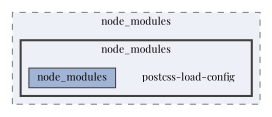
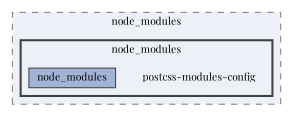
(189, 78) -> (199, 78)
